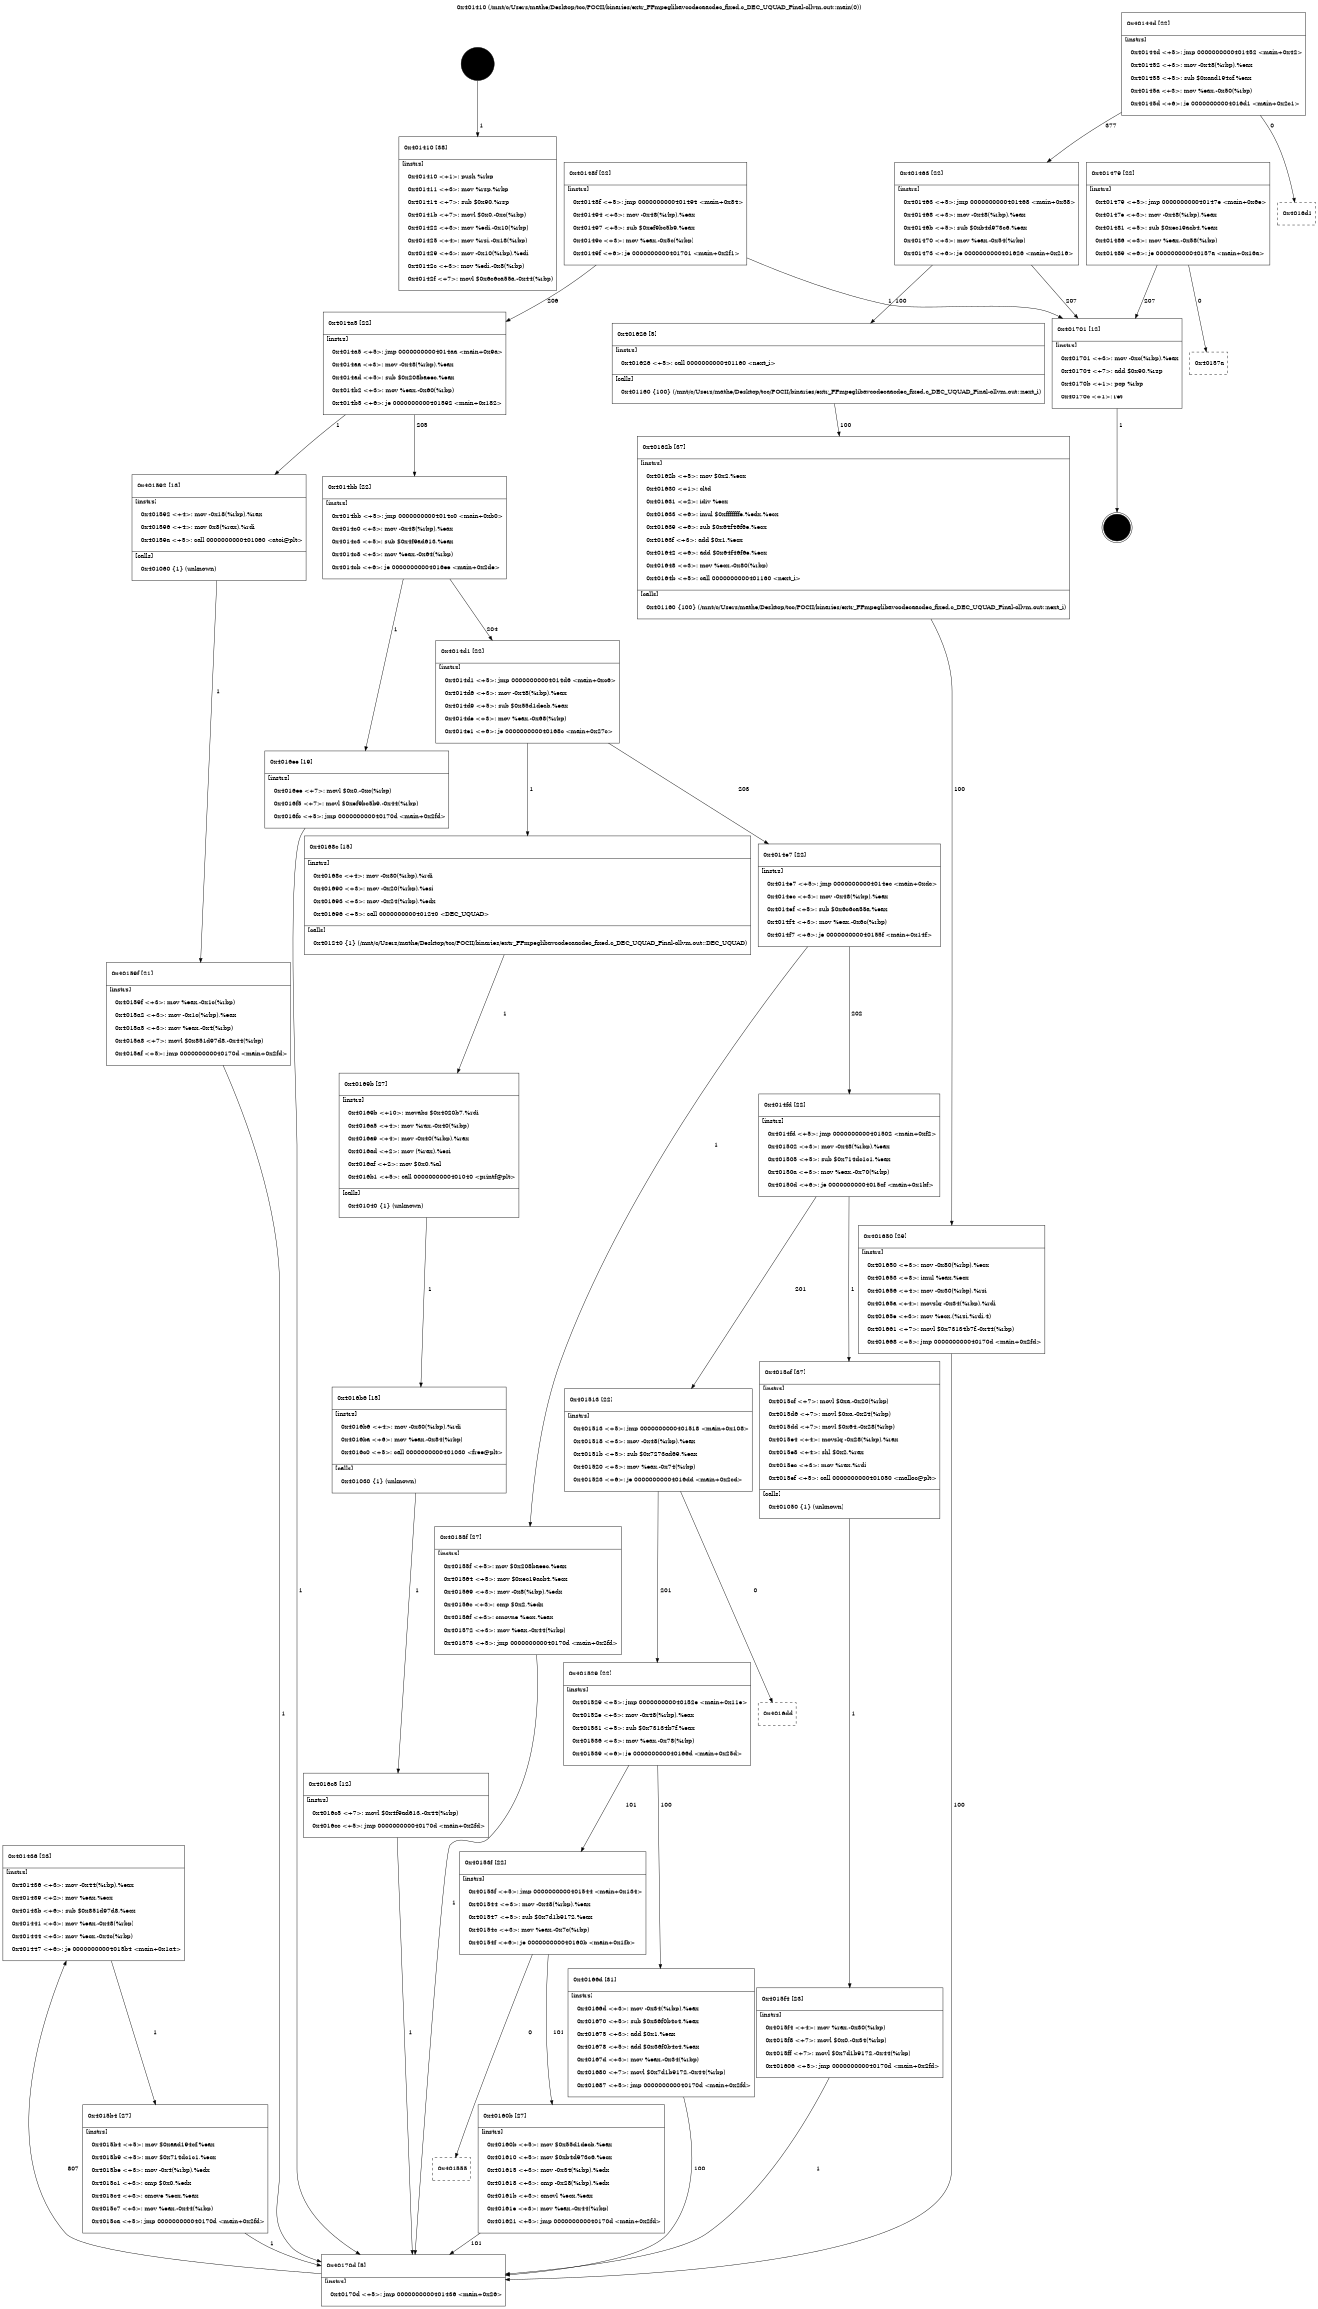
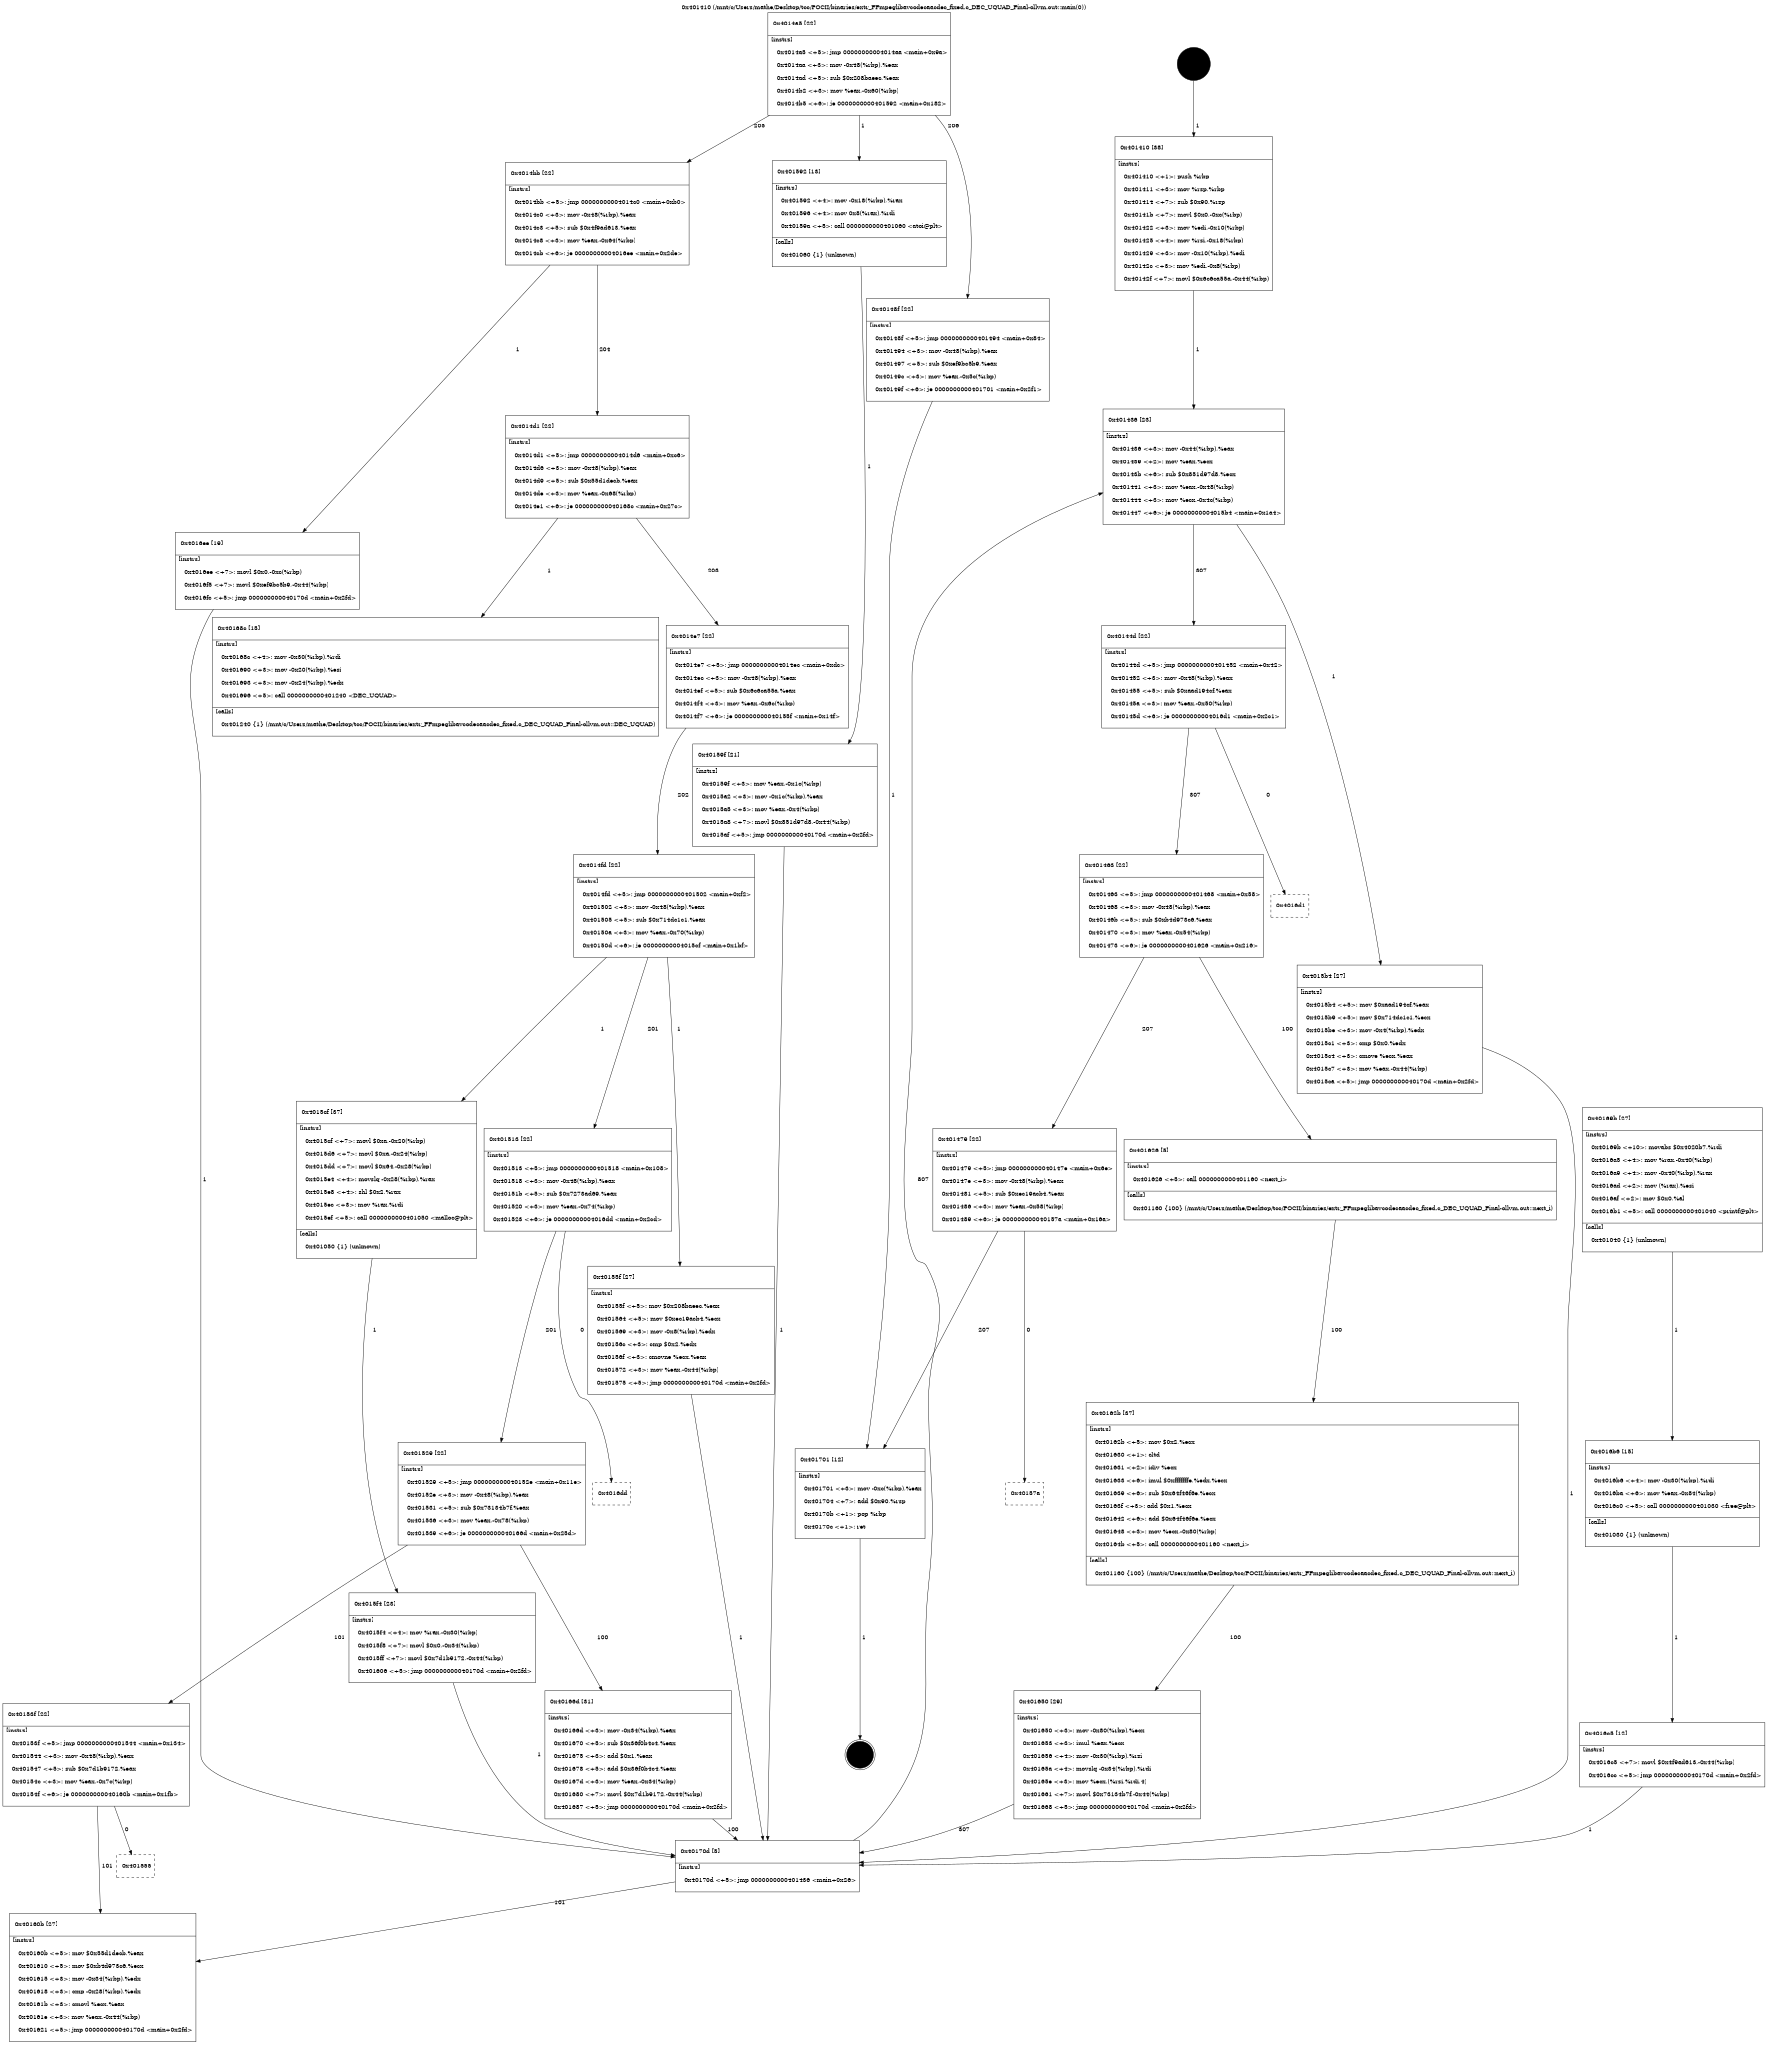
(1110, 126) -> (1194, 795)
(1053, 290) -> (1099, 1041)
(554, 294) -> (969, 201)
none -> (1194, 348)
none -> (1194, 573)
(482, 1012) -> none
(628, 1216) -> (676, 1110)
(958, 1805) -> (963, 1830)
(467, 2243) -> (438, 1921)
